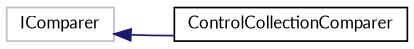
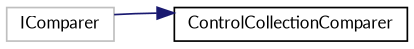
(153, 35) -> (135, 14)
